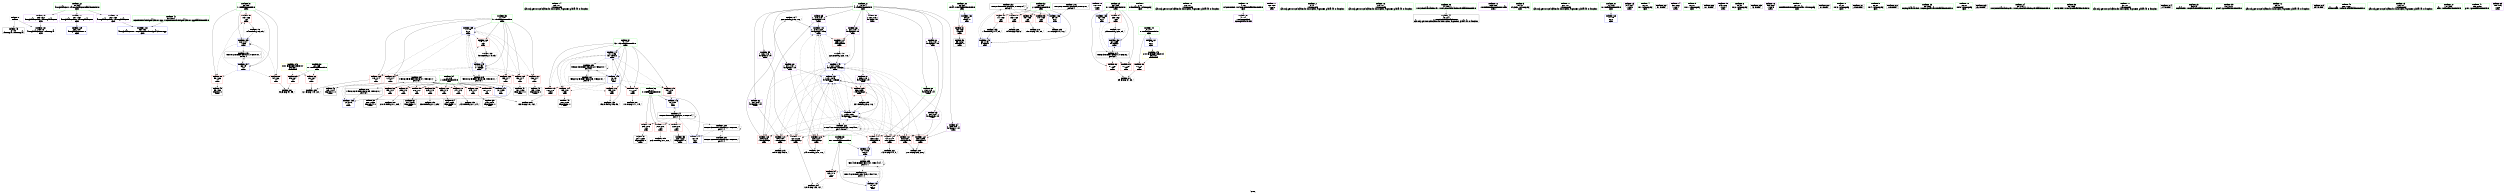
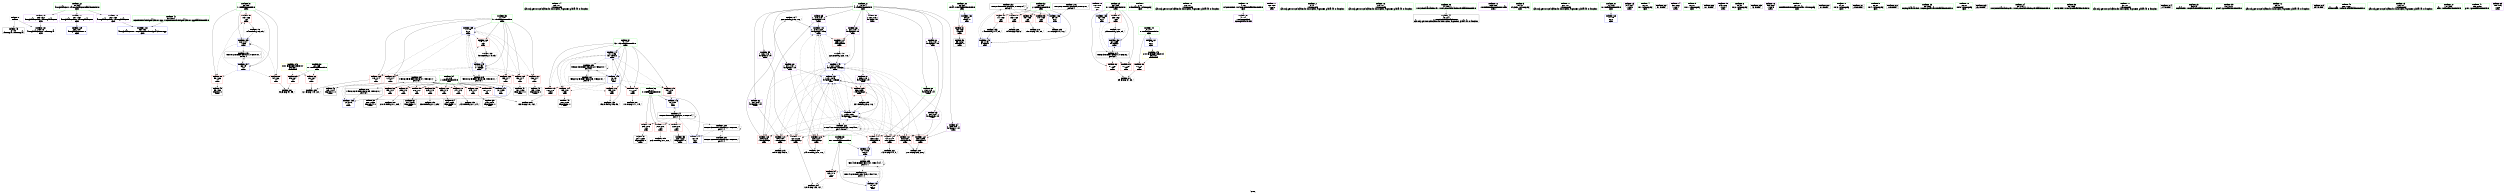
(1097, 9) -> (1097, 9)
